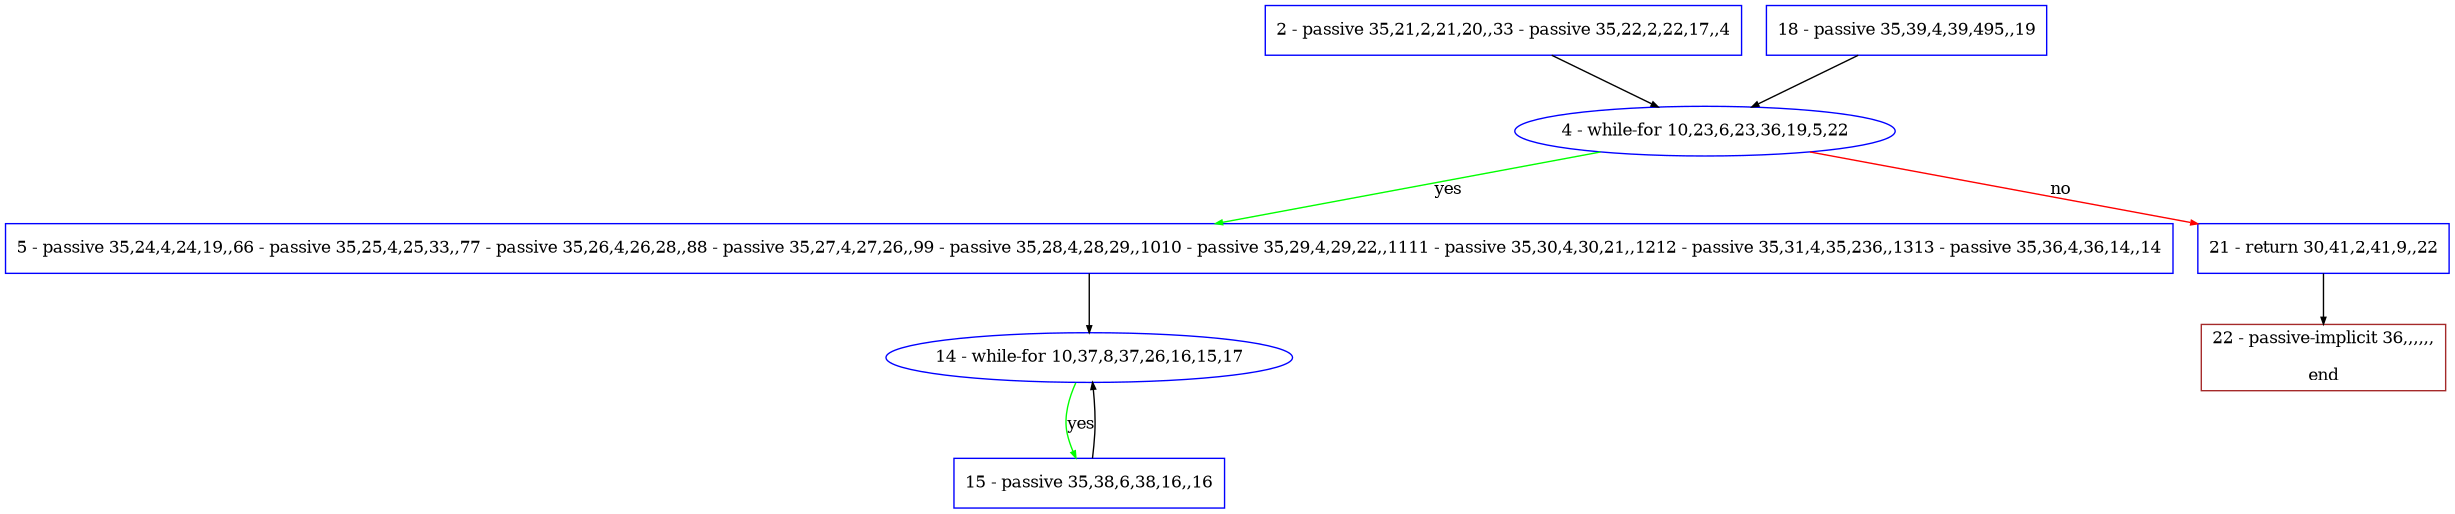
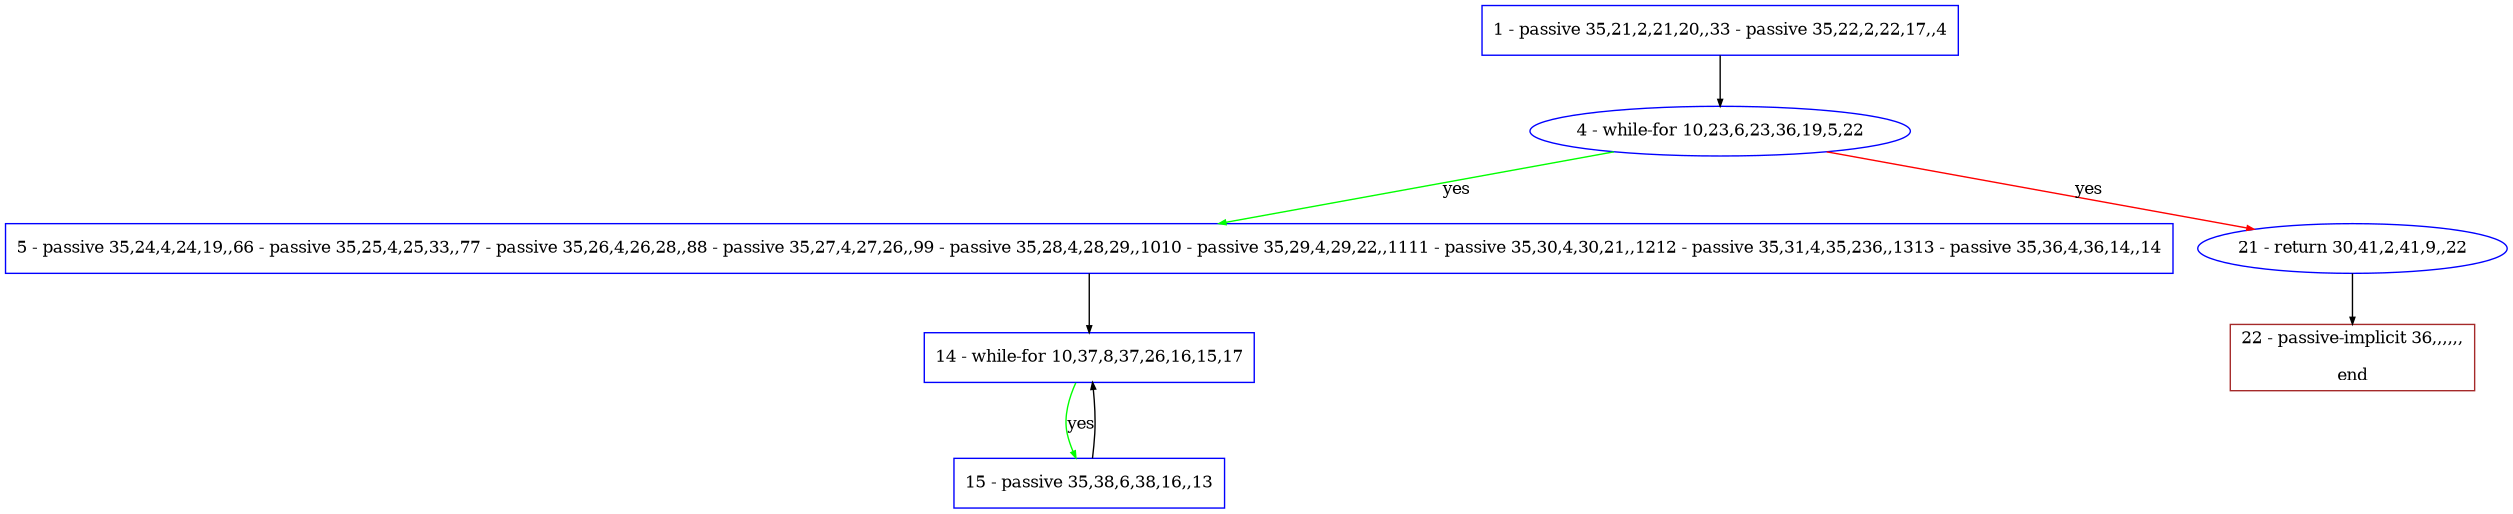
(1503, 30) -> (1720, 30)
(1907, 30) -> none
(2061, 190) -> (2089, 190)
(2323, 248) -> (2352, 248)
(1089, 358) -> (1089, 358)
(1089, 483) -> (1089, 483)
